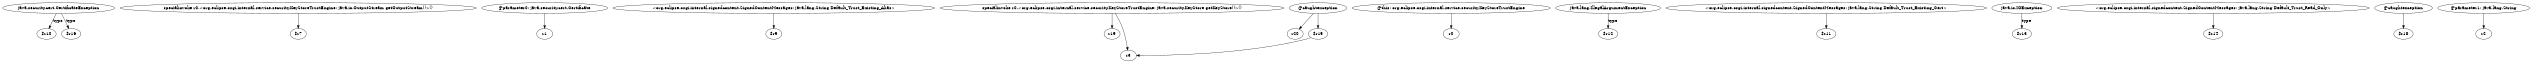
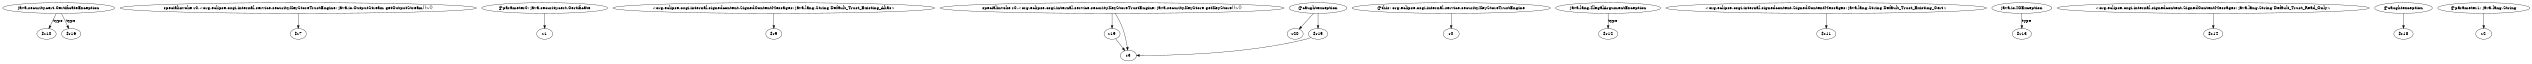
none -> (1119, 44)
